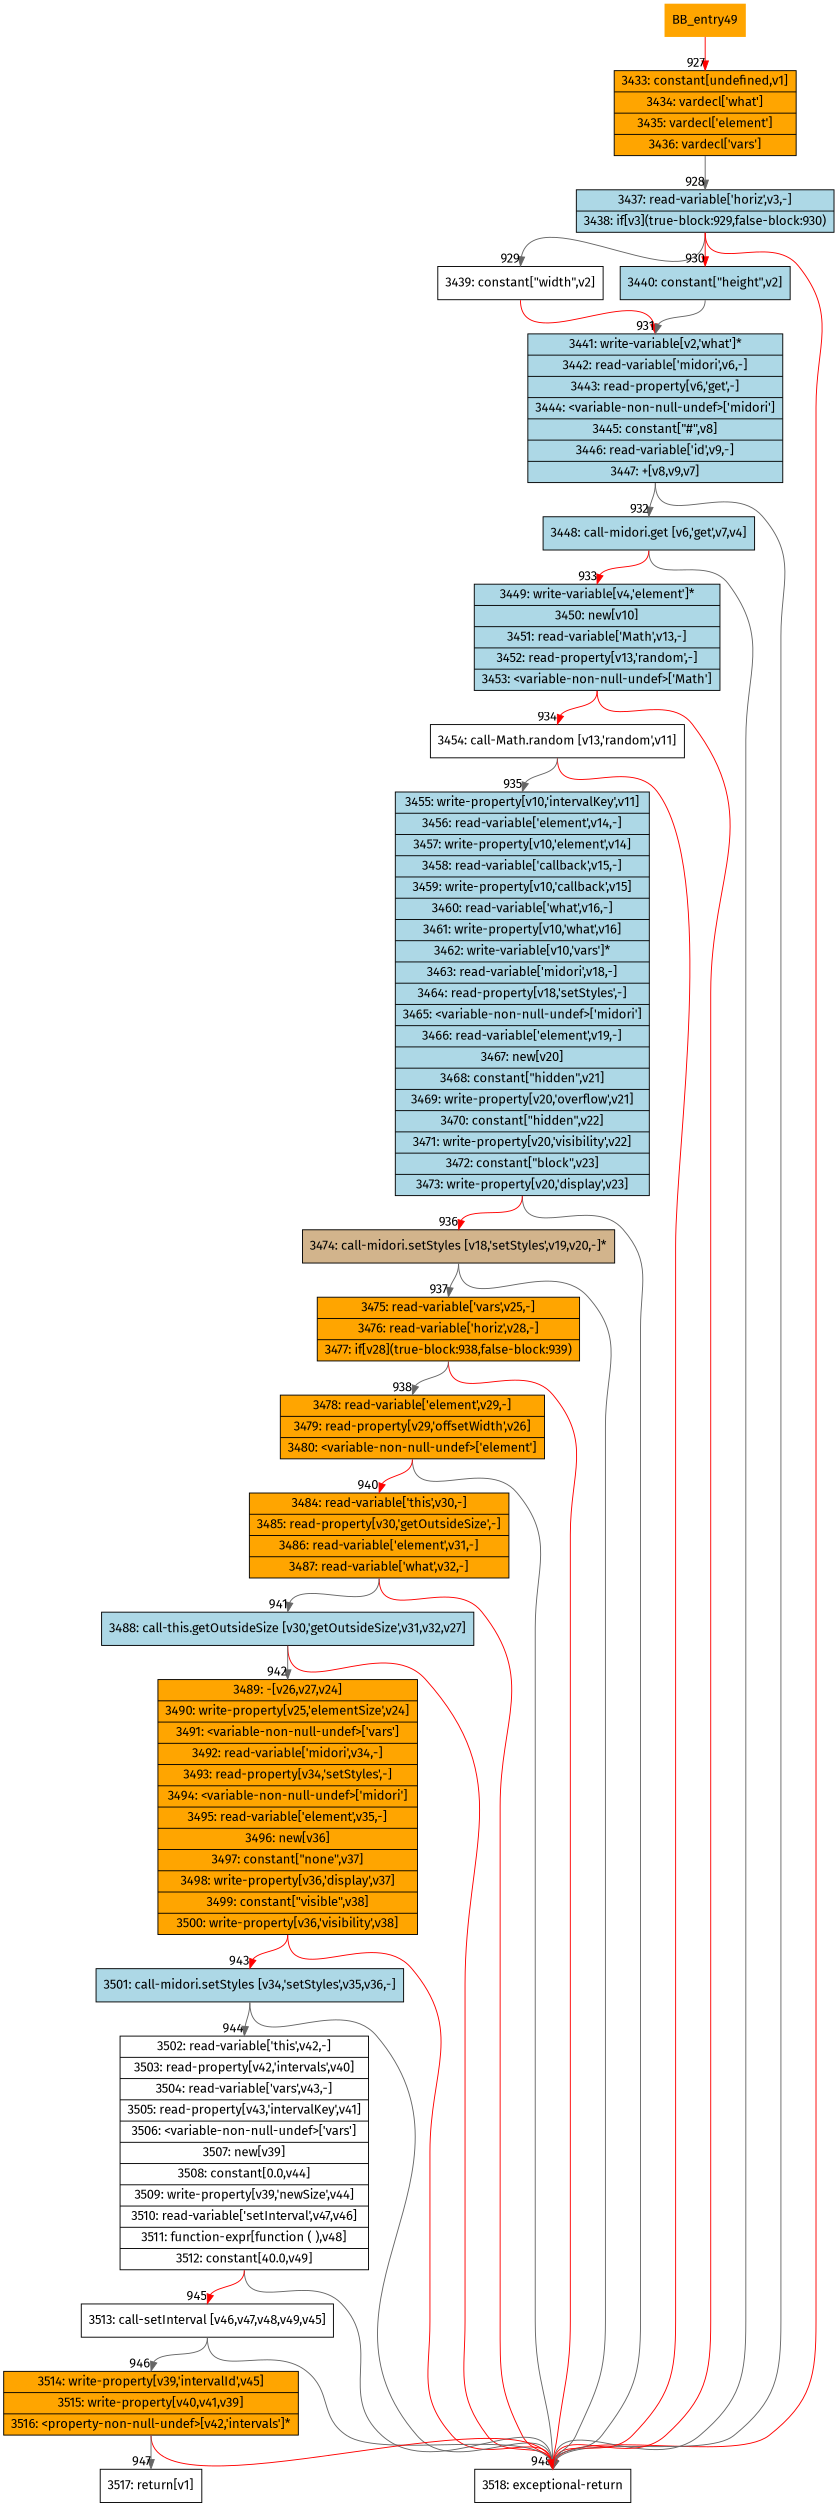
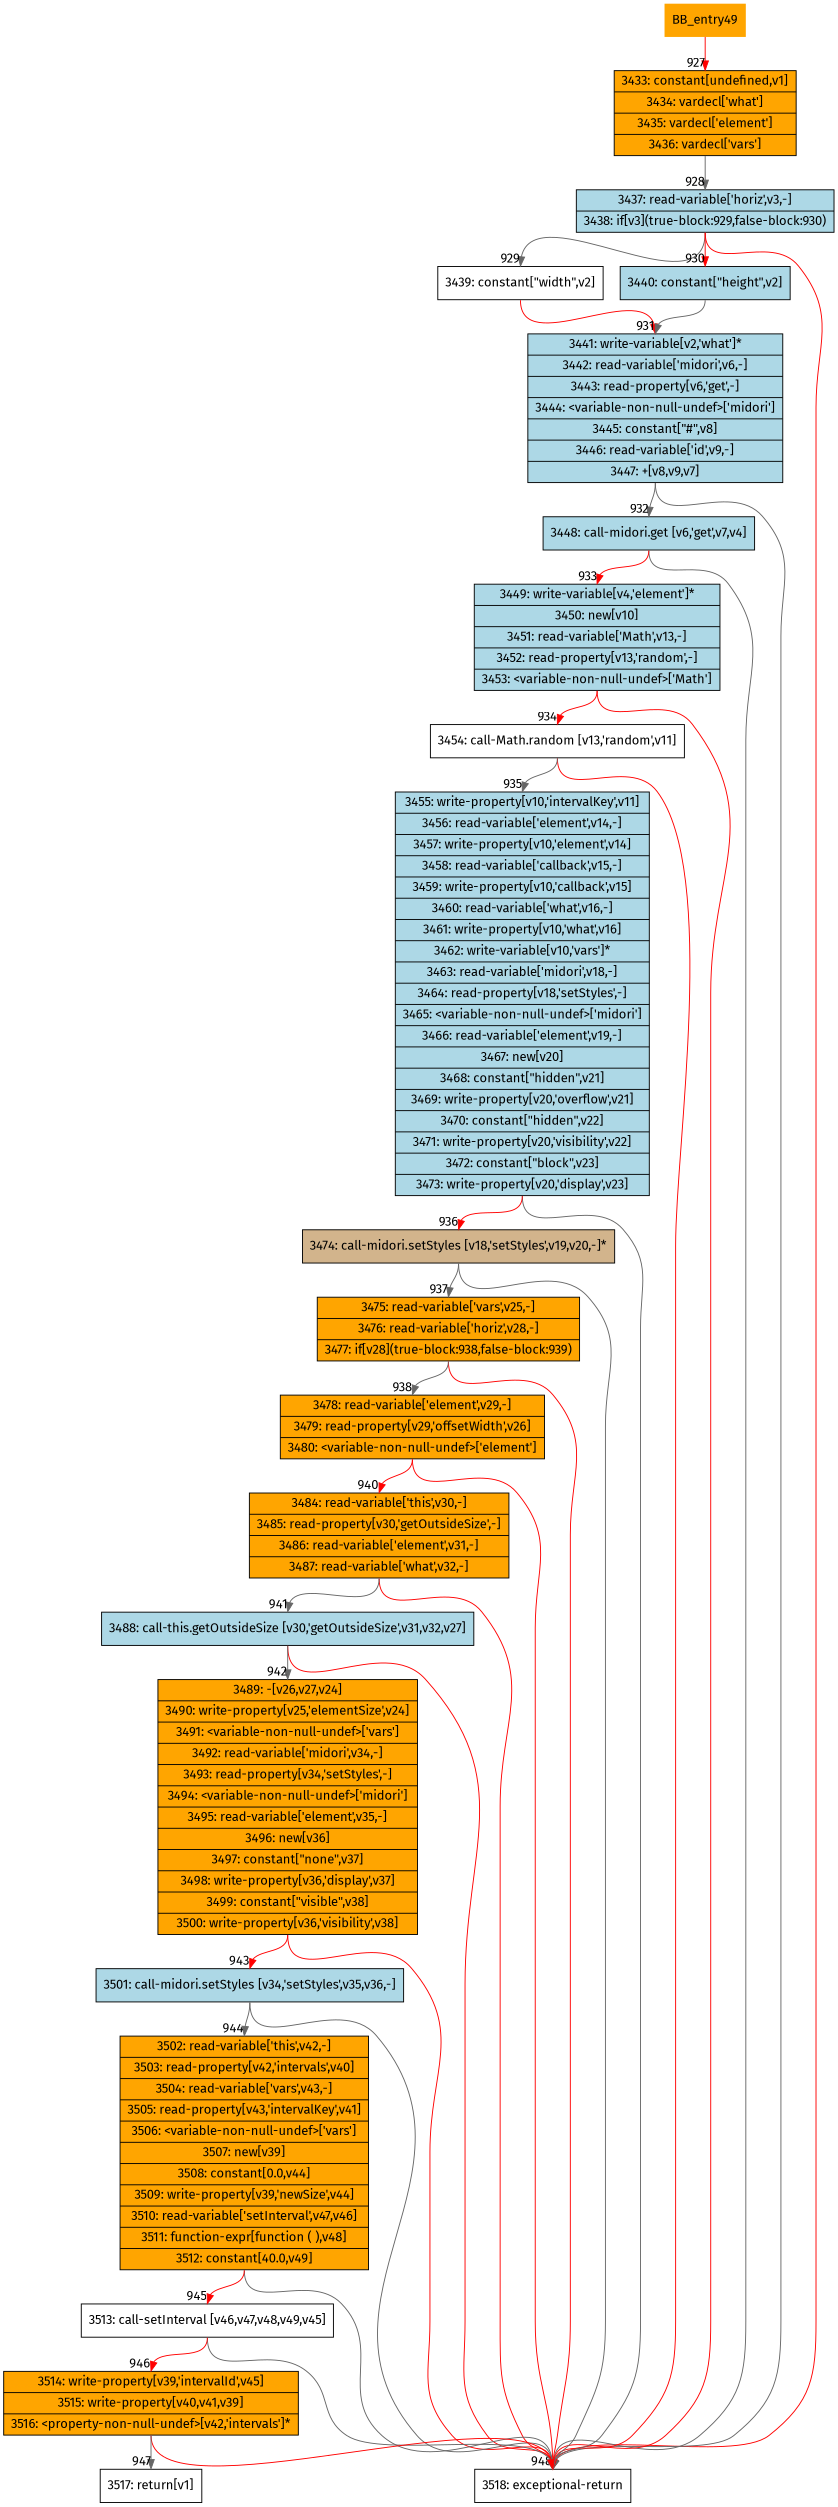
(535, 1913) -> (535, 1913)
(244, 2153) -> (244, 2153)
(184, 2354) -> (184, 2354)
